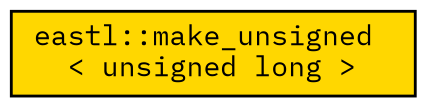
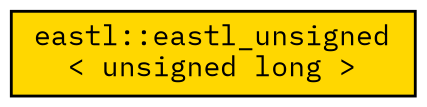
(213, 54) -> (213, 54)
